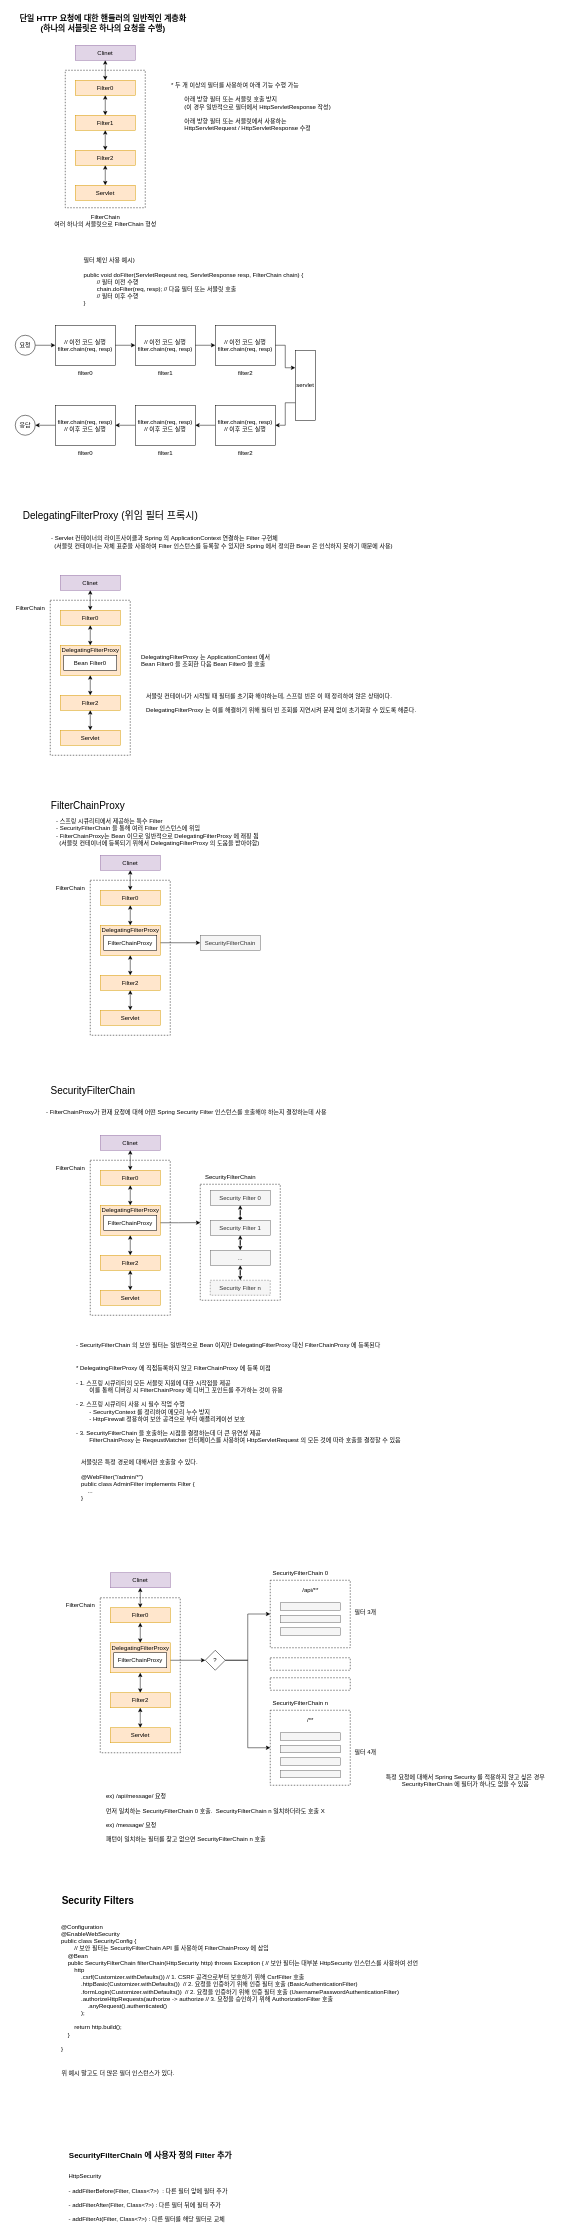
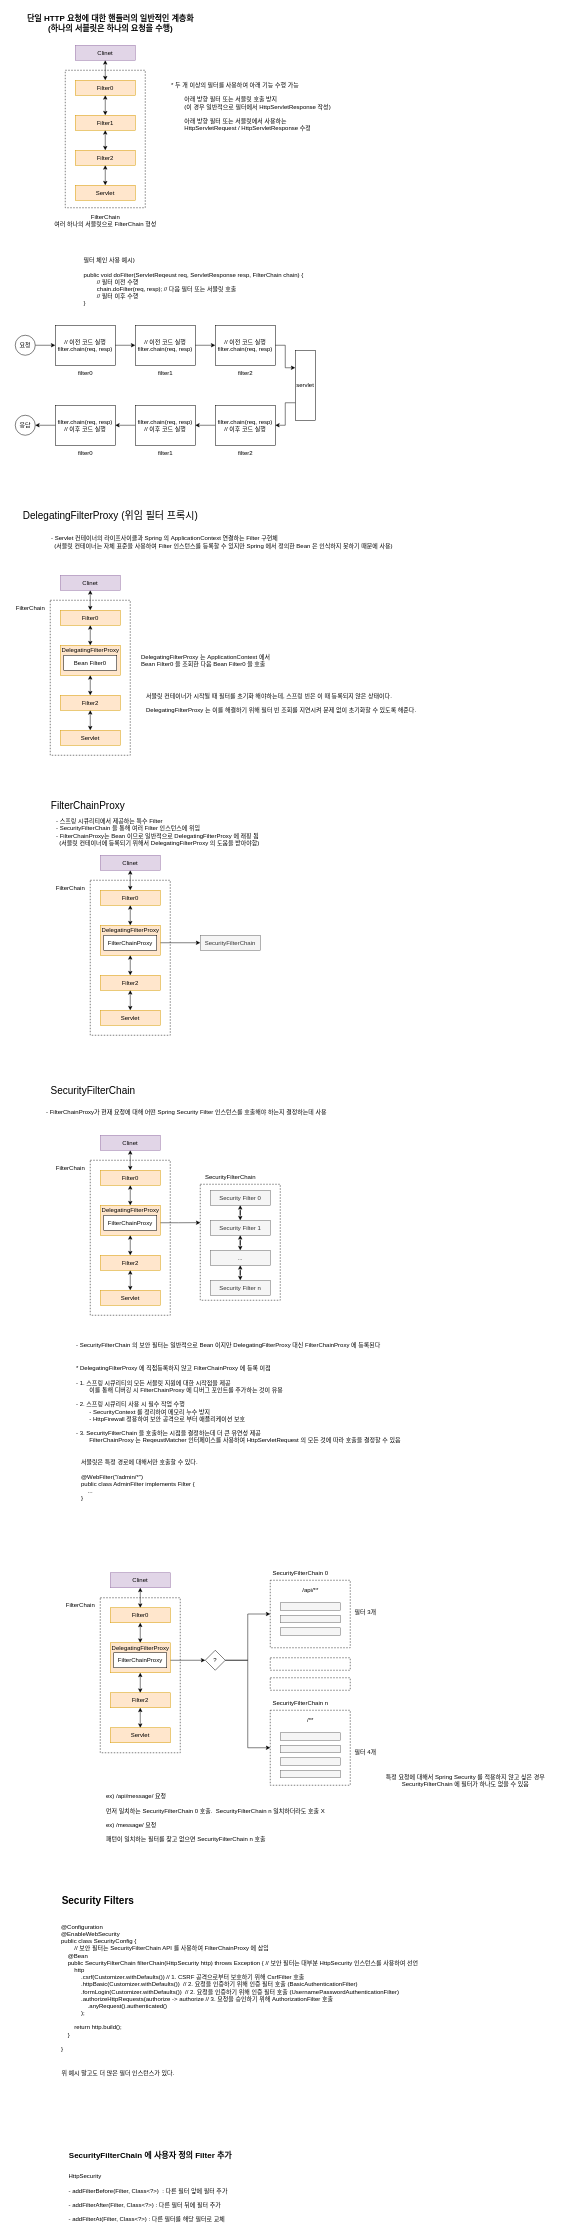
(103, 23) -> (110, 23)
(294, 703) -> (294, 703)
(240, 1215) -> (240, 1214)
(240, 1288) -> (240, 1288)
